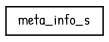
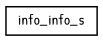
(55, 21) -> (52, 21)
